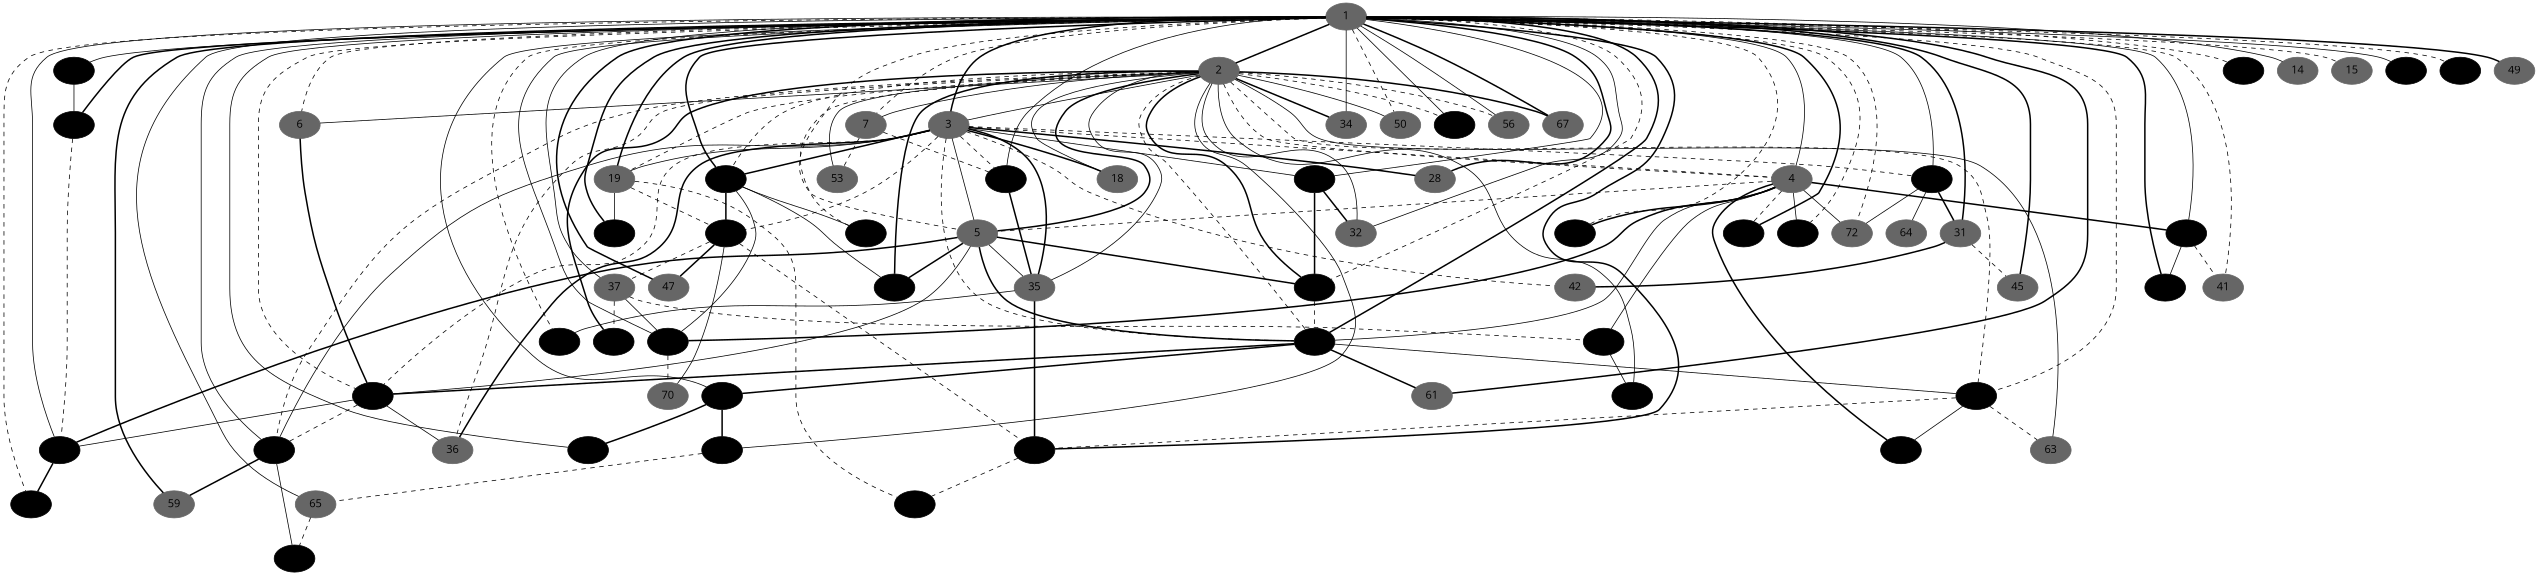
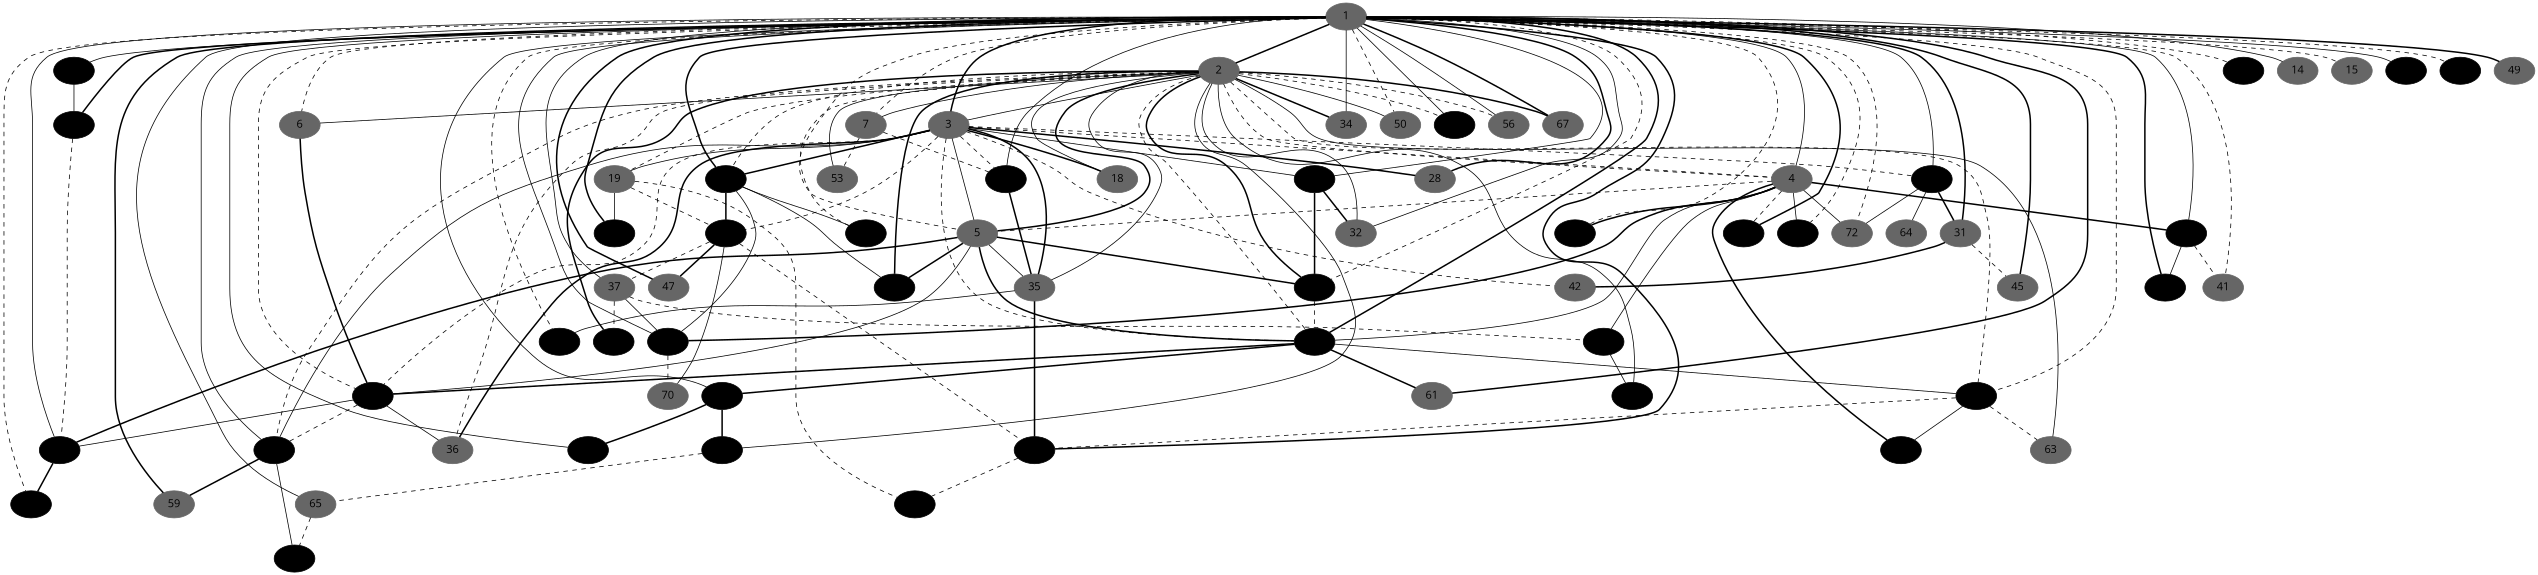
(939, 27) -> none
